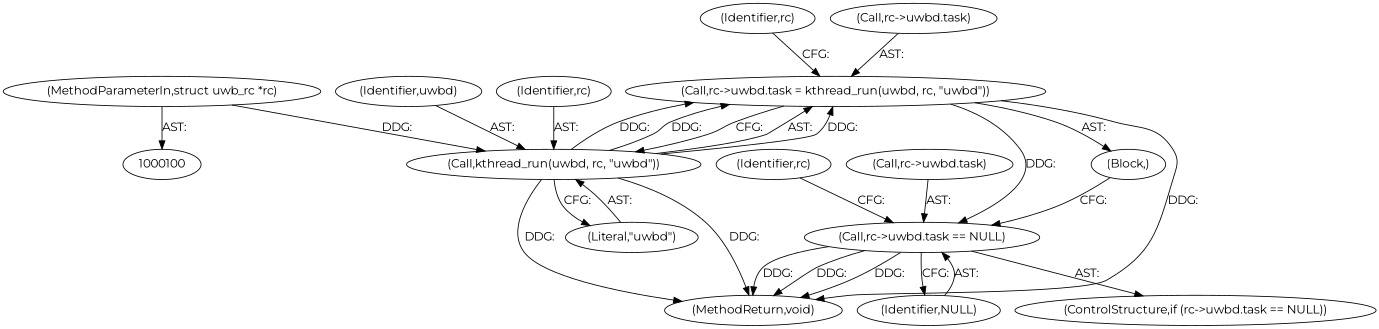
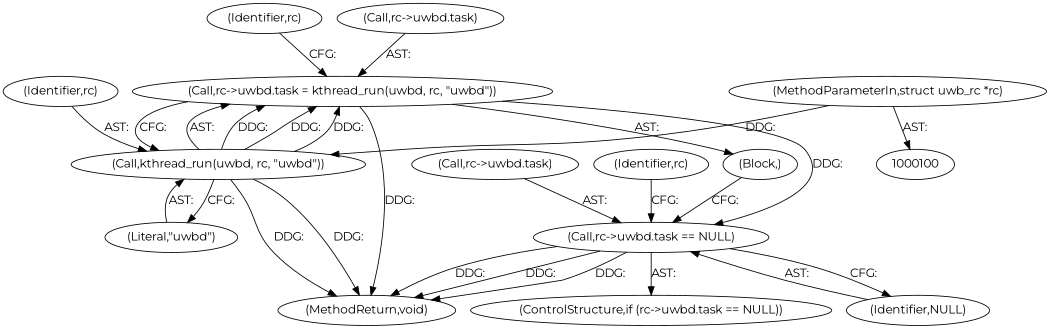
(409, 91) -> none
